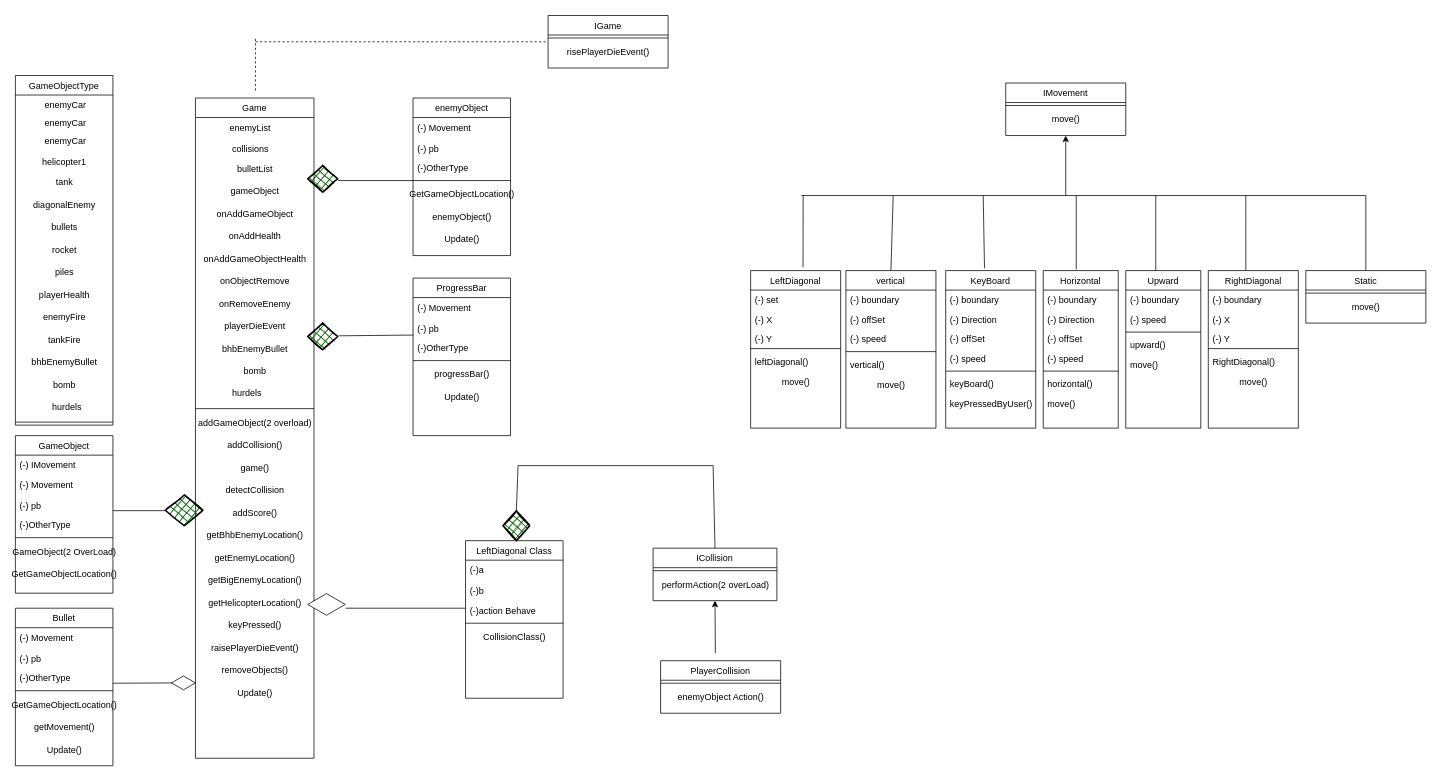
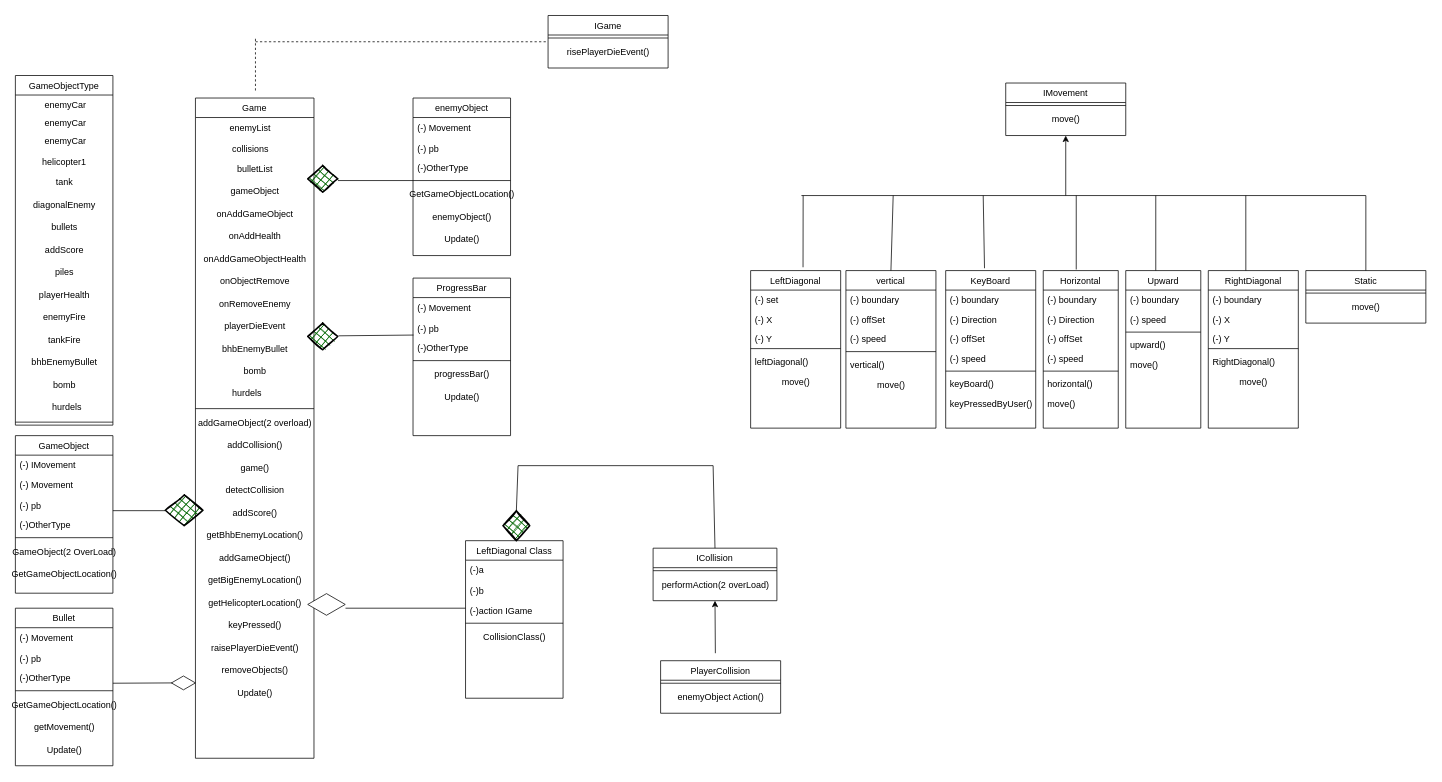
(65, 250) -> (65, 250)
(255, 558) -> (255, 558)
(507, 611) -> (505, 611)
